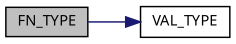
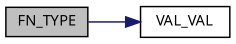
(185, 22) -> (185, 22)
